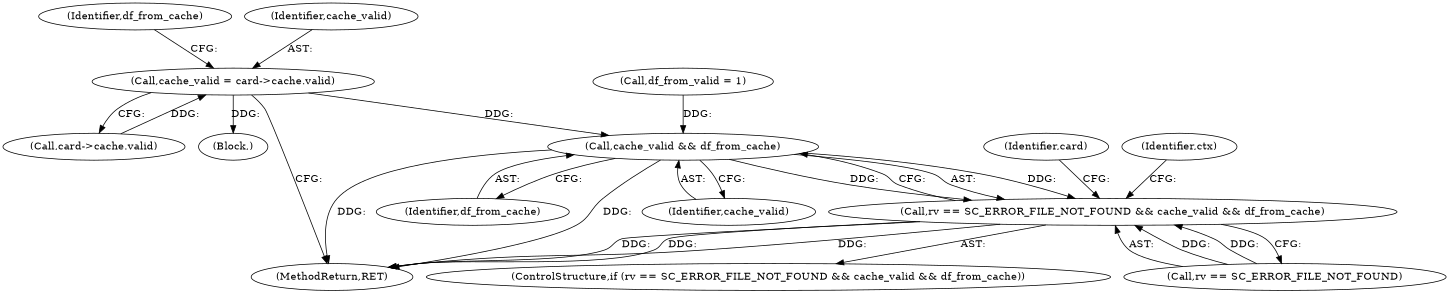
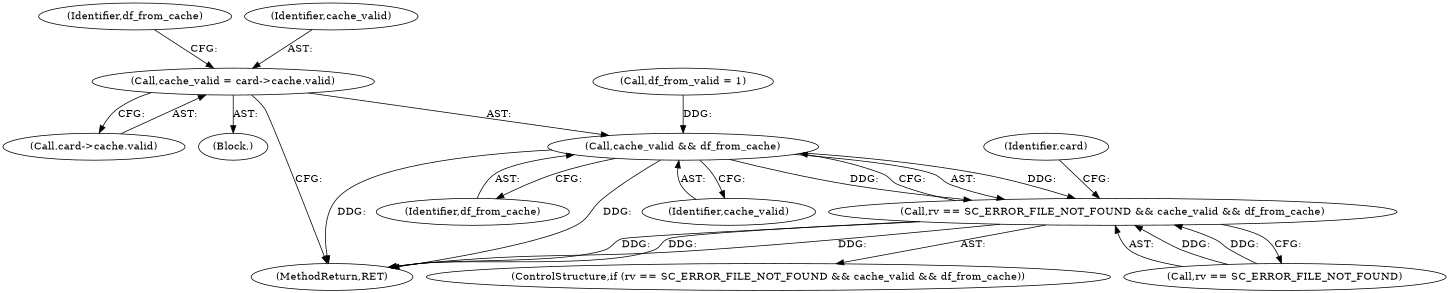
(187, 114) -> (187, 114)
(247, 114) -> (247, 114)
(501, 114) -> (501, 114)
(1179, 147) -> none
